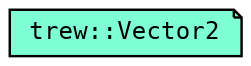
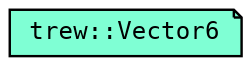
(126, 33) -> (126, 33)
